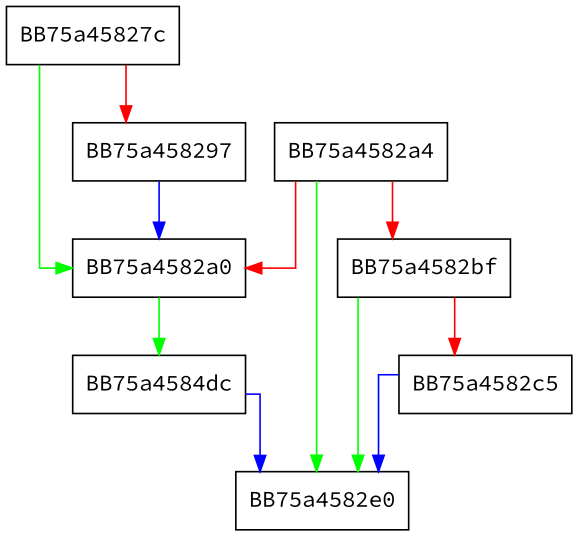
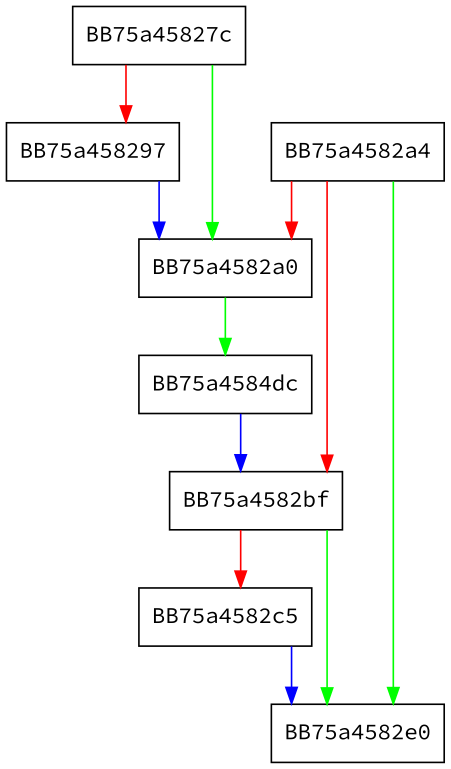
(260, 418) -> (241, 434)
